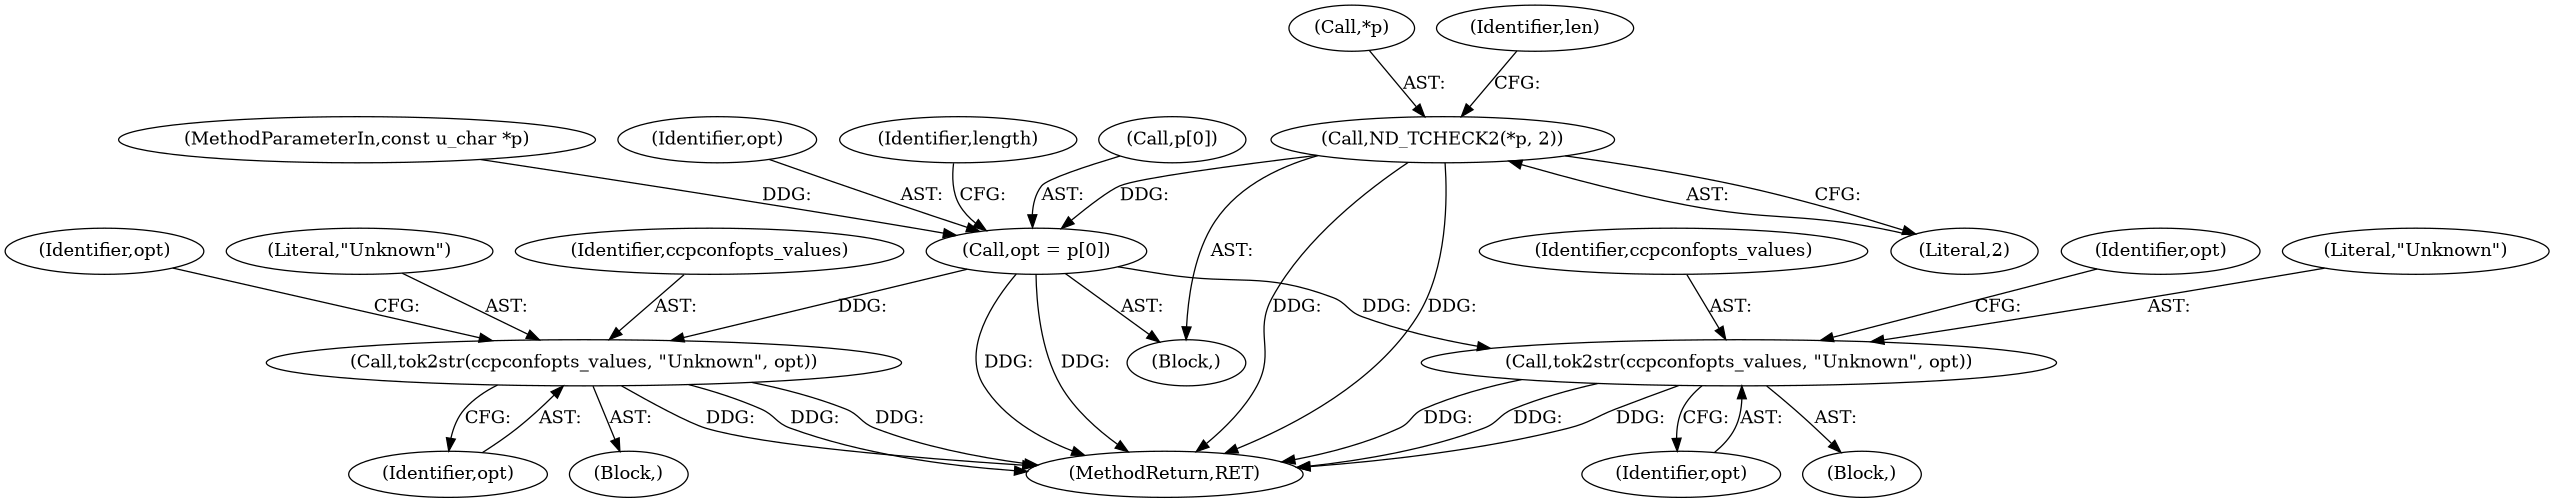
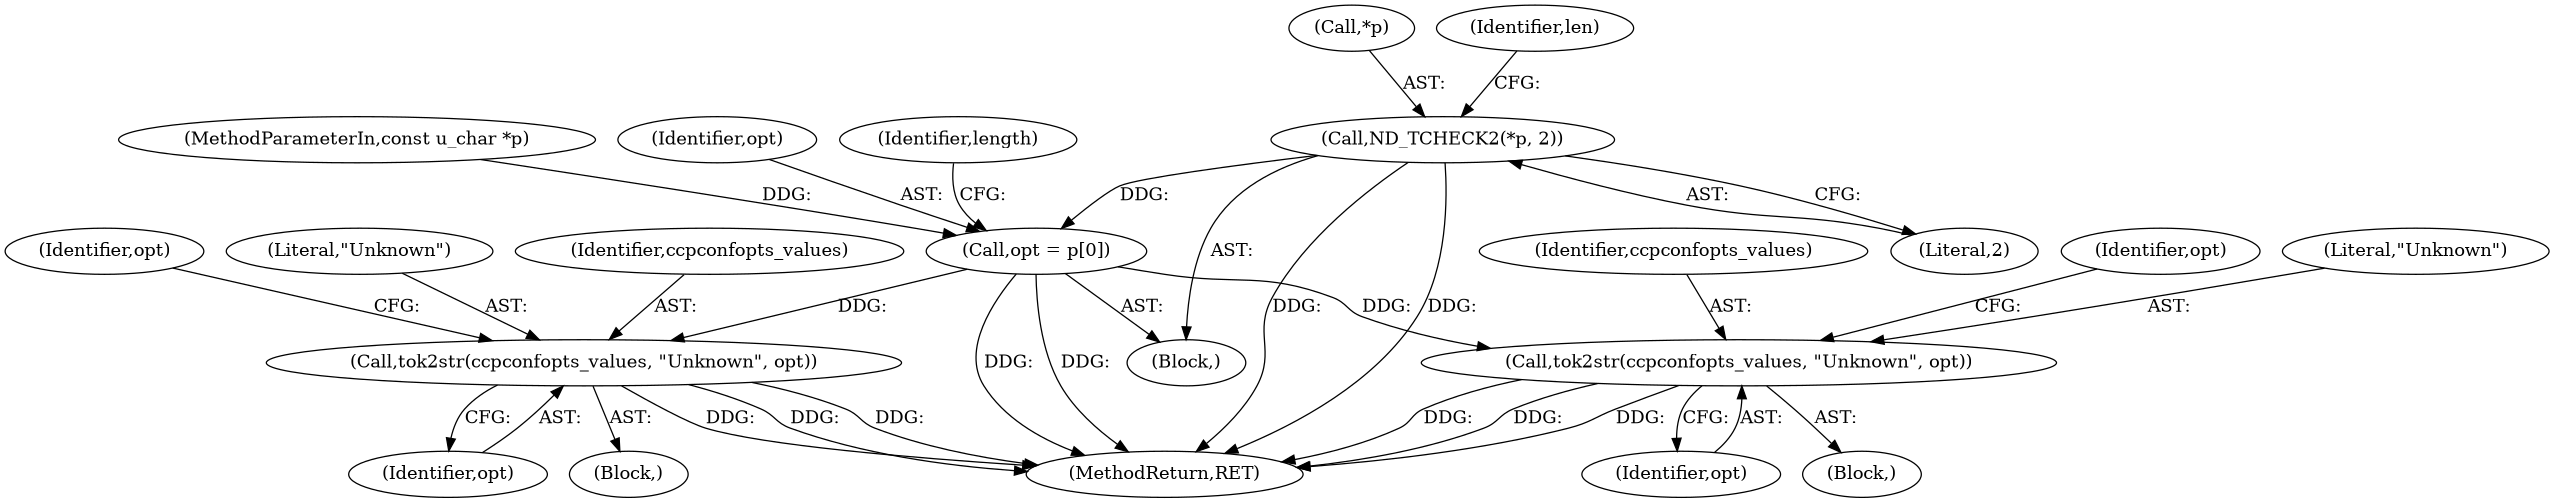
(1172, 140) -> none
